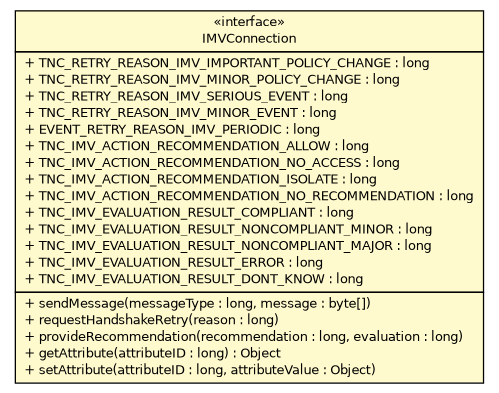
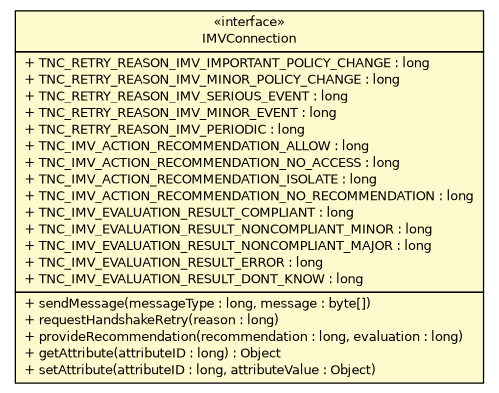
(173, 130) -> (165, 130)
